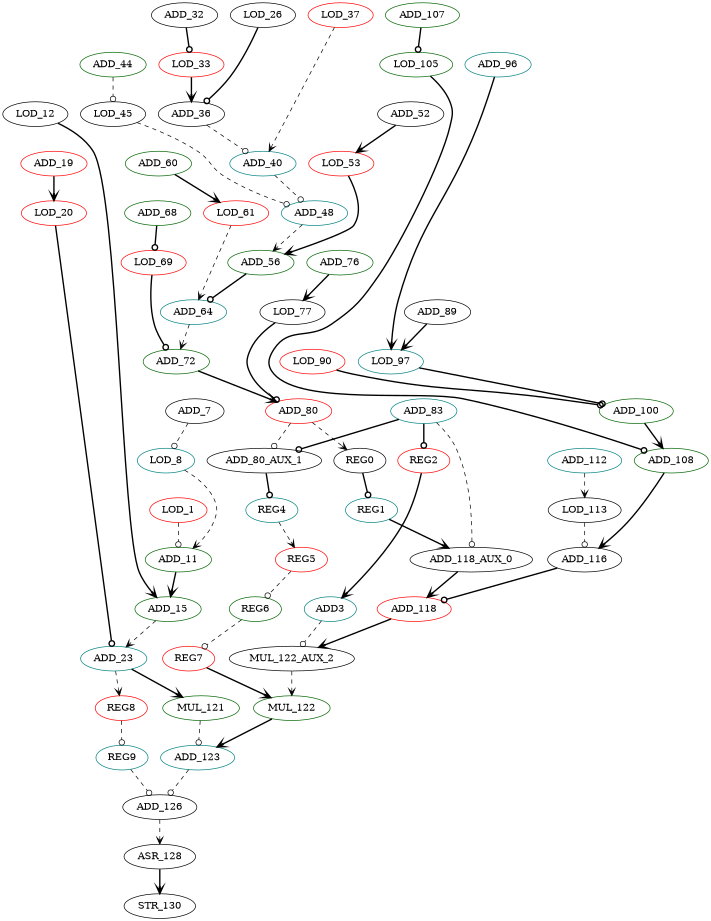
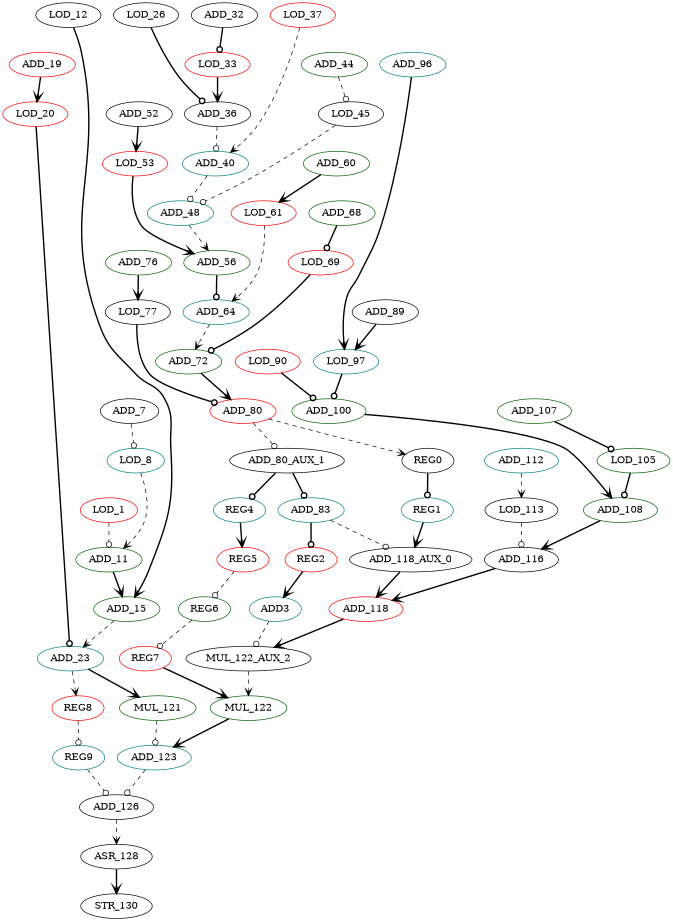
(350, 434) -> (298, 483)
(285, 532) -> (241, 532)
(502, 584) -> (447, 583)
